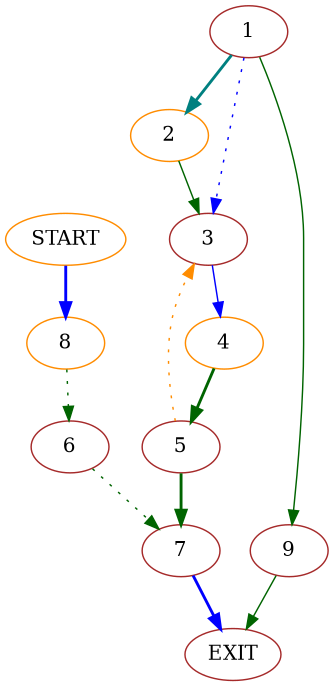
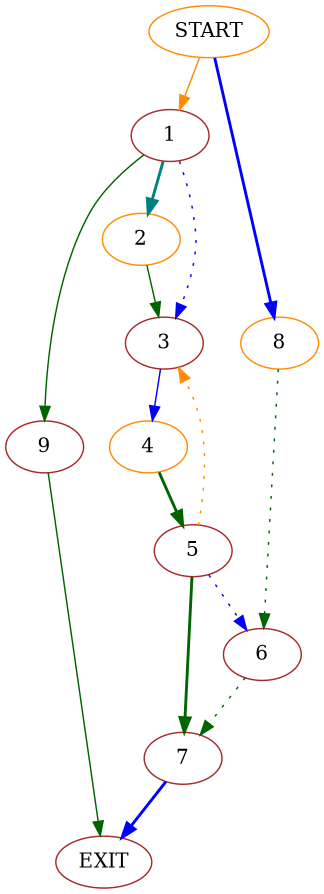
none -> (192, 77)
none -> (224, 597)
